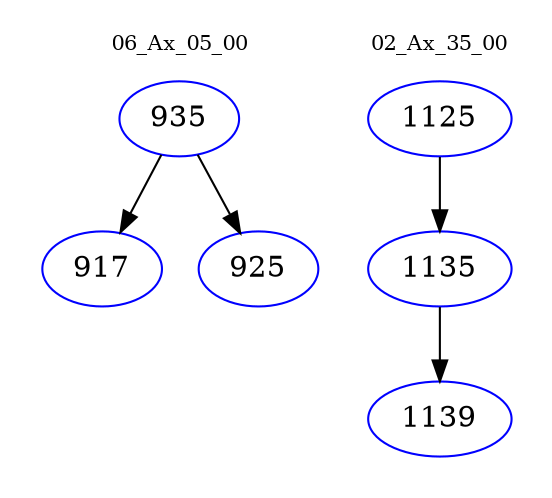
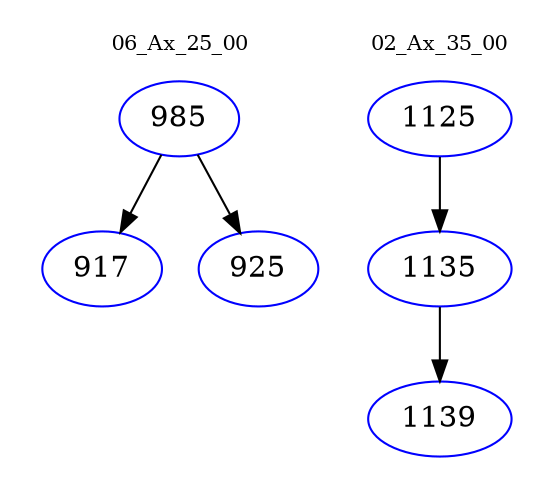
(180, 45) -> (180, 45)
(179, 119) -> (179, 119)
